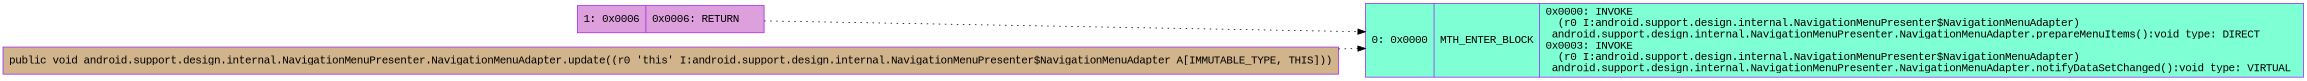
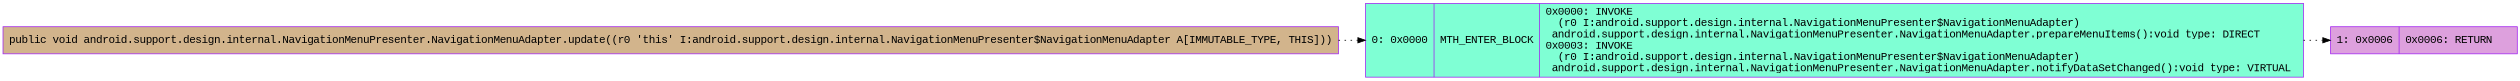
(1061, 26) -> (2313, 40)
